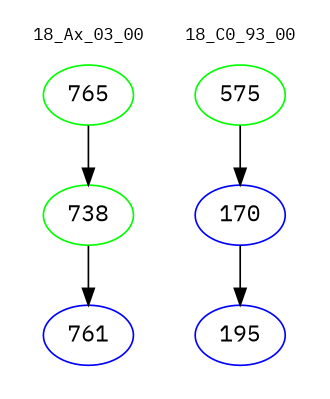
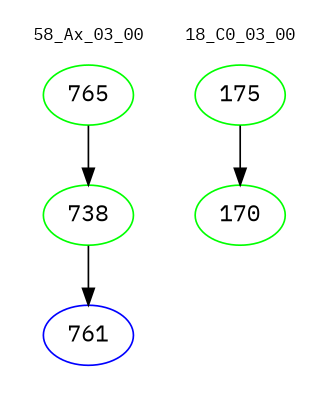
(89, 36) -> (89, 36)
(241, 36) -> (241, 36)
(240, 95) -> (240, 95)
(240, 215) -> (240, 215)
(240, 335) -> none
